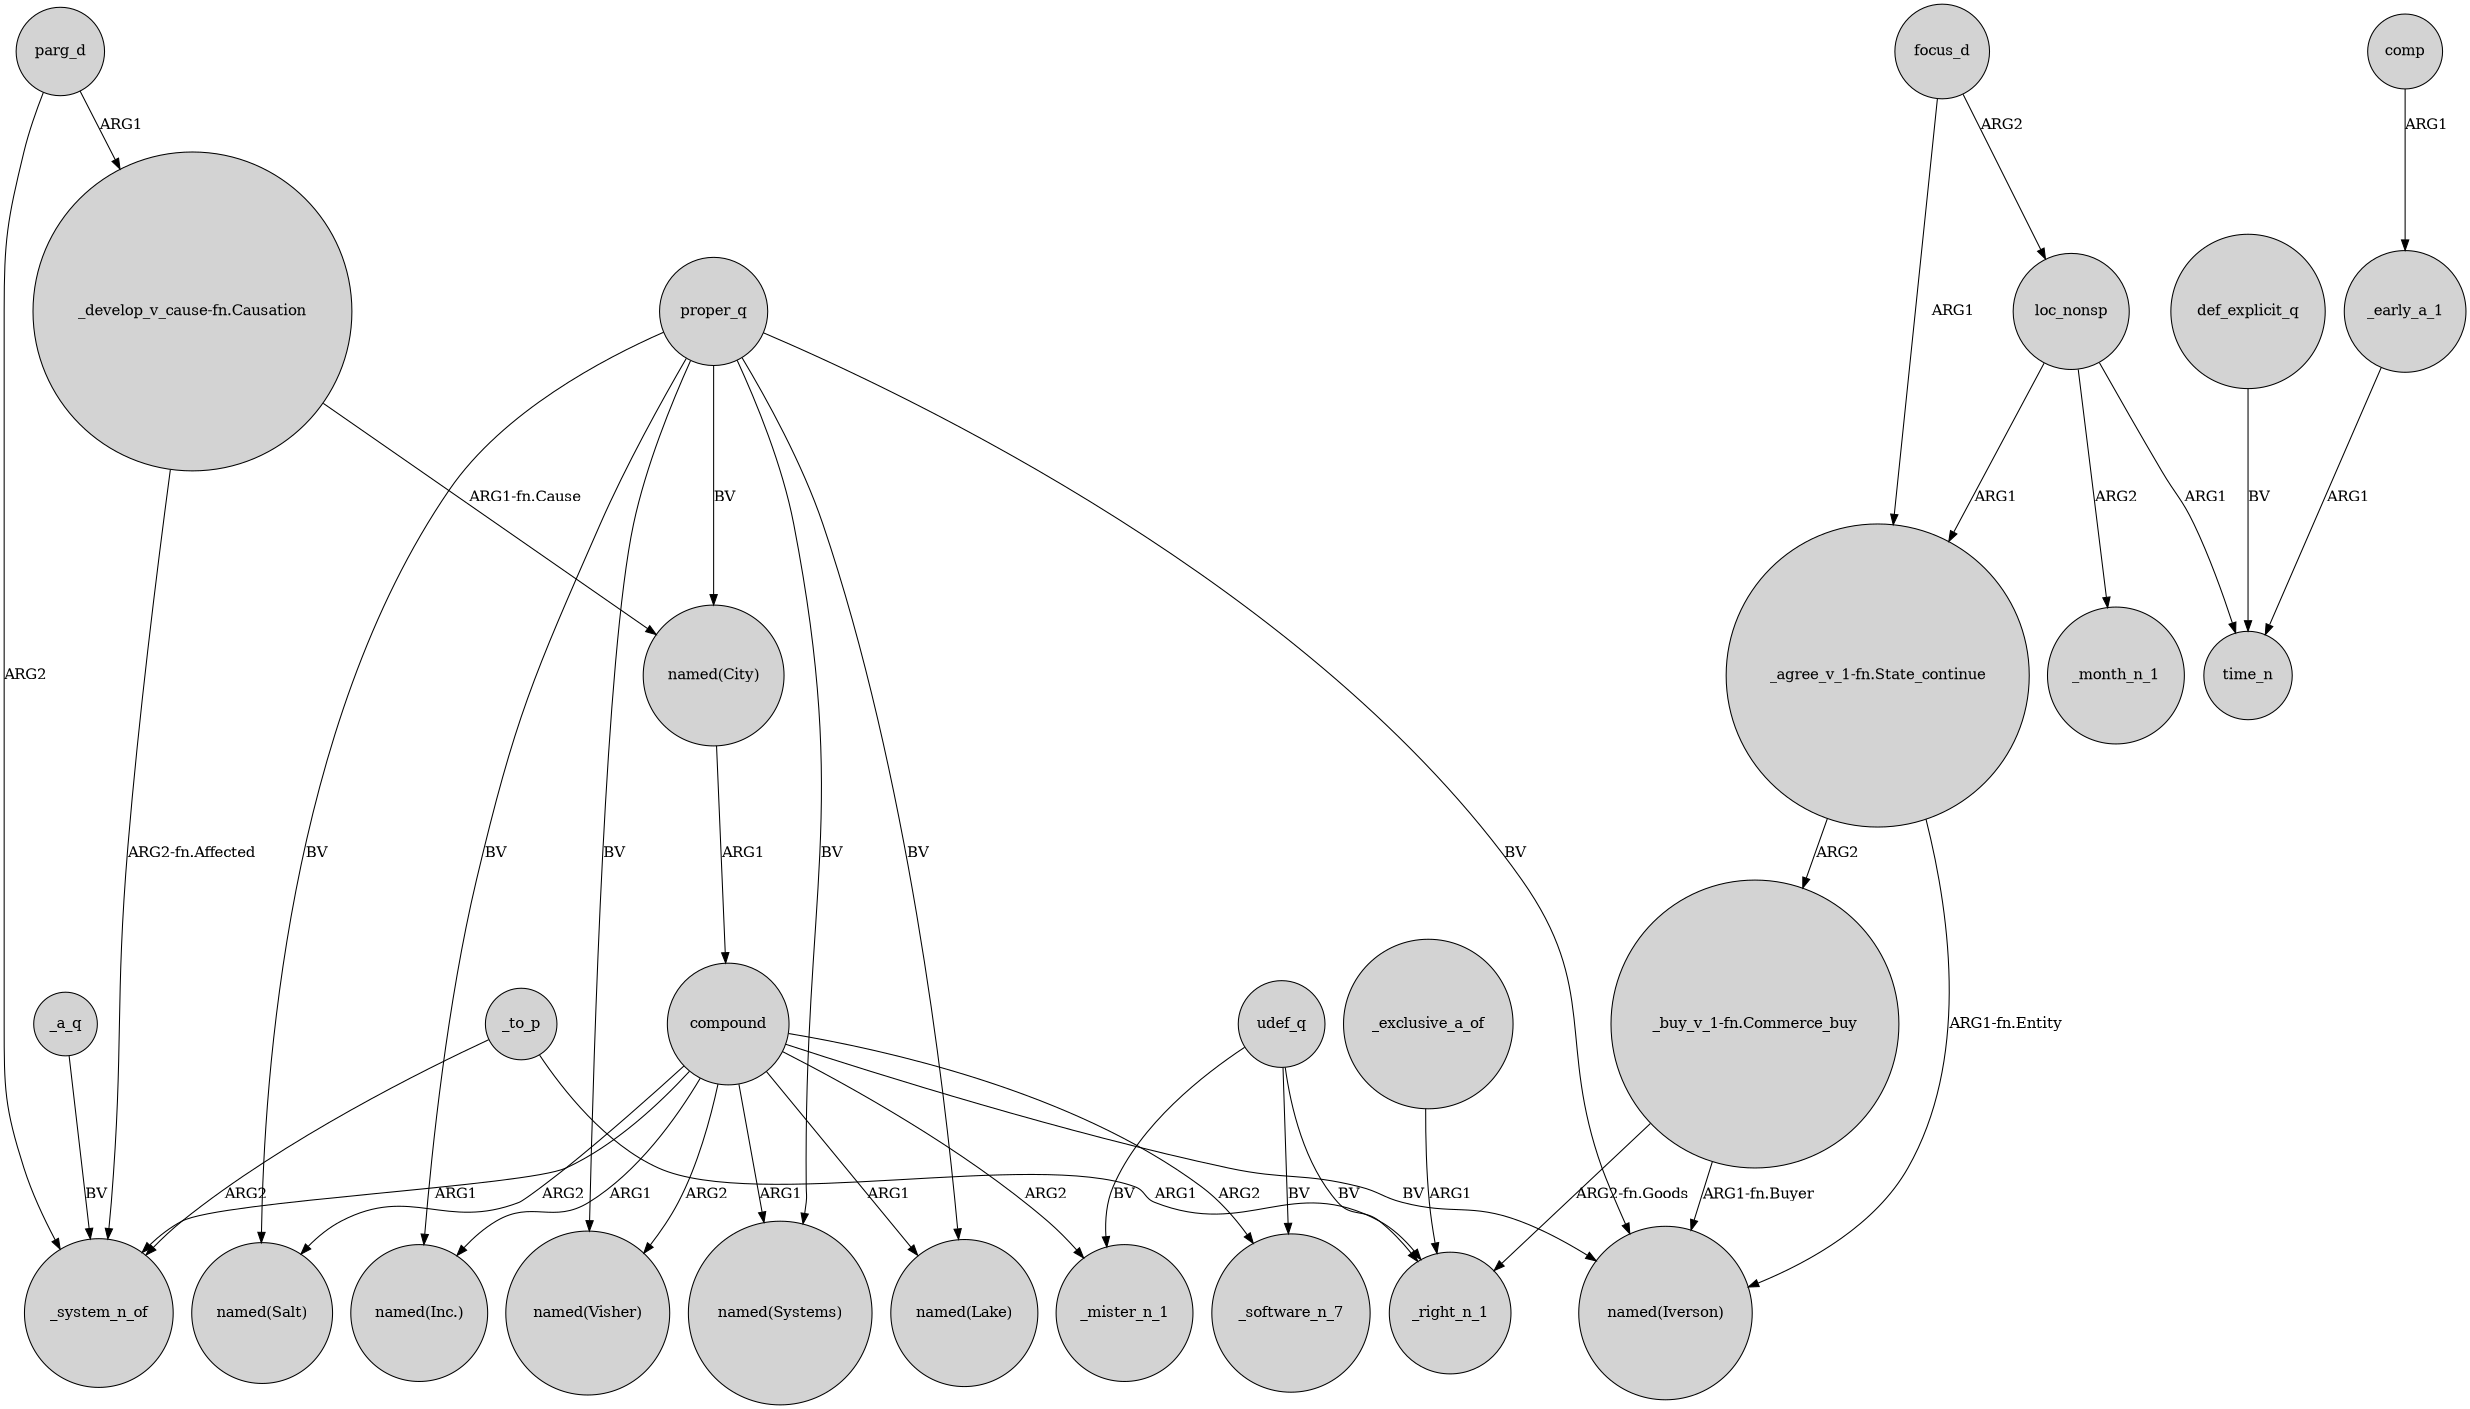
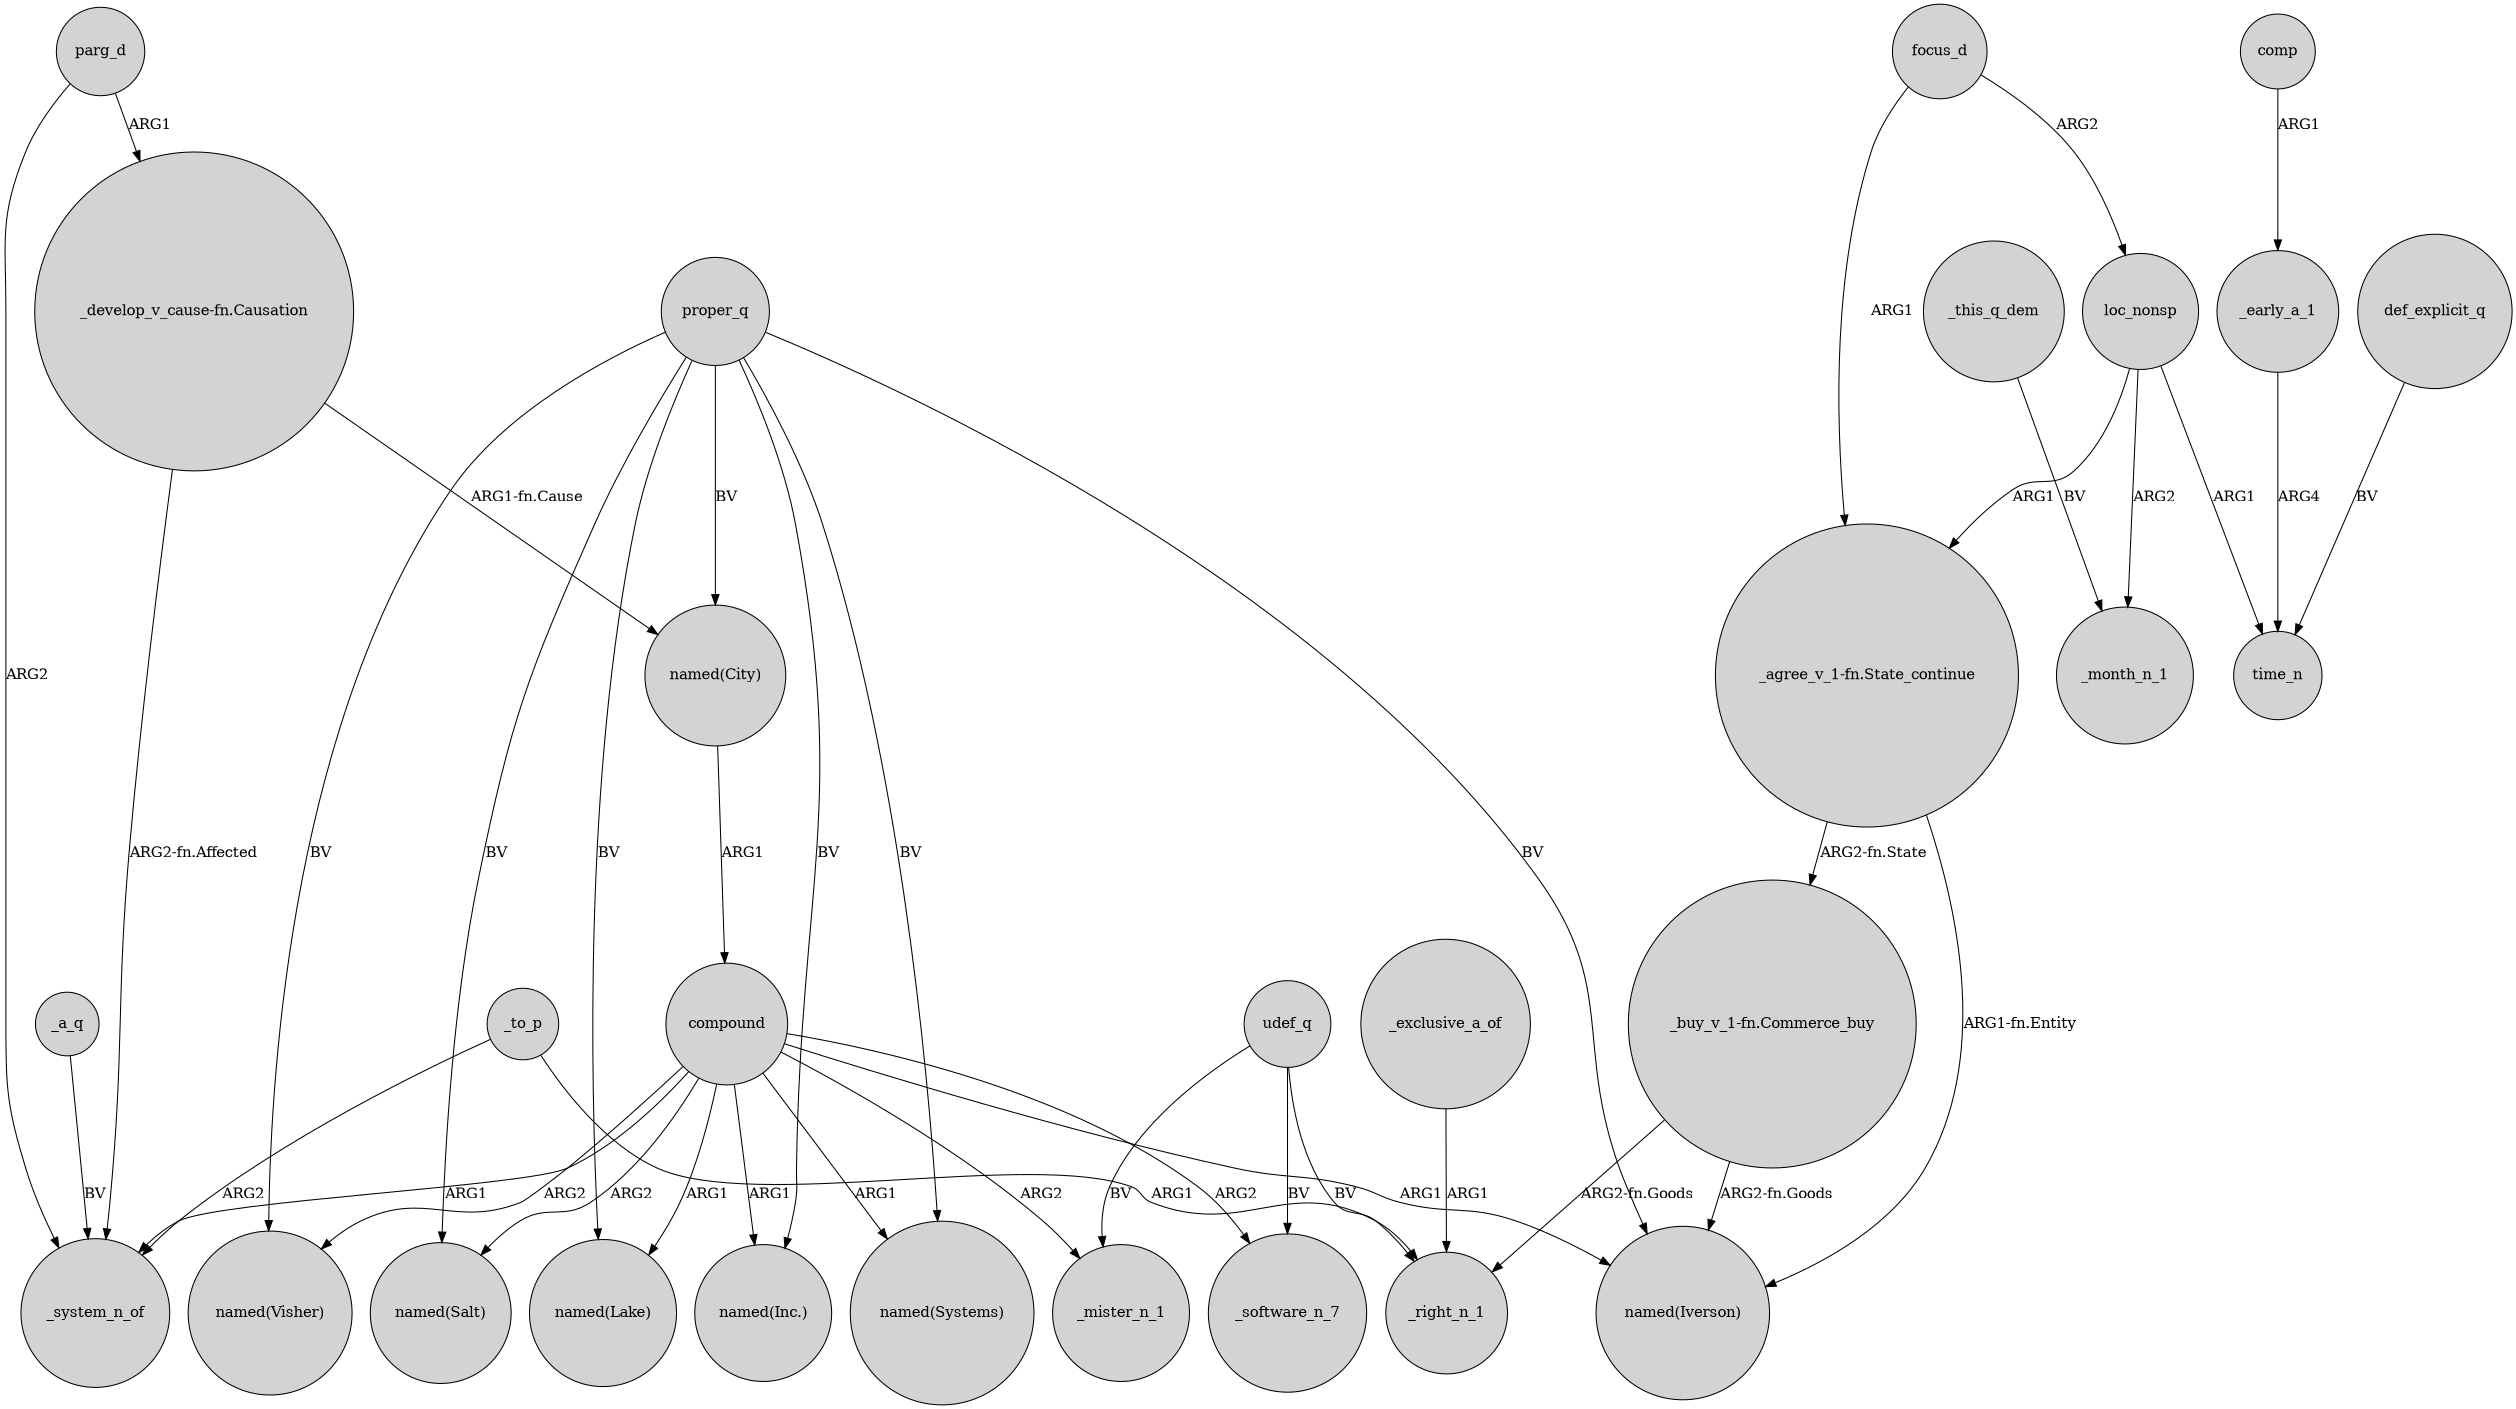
none -> (1994, 311)
(2348, 498) -> (2299, 498)
(1838, 853) -> (1874, 853)
(1413, 1195) -> (1421, 1195)
(1759, 1195) -> (1777, 1195)
